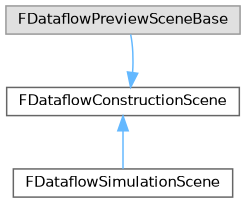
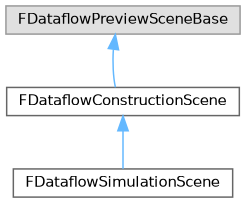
(133, 53) -> (113, 68)
